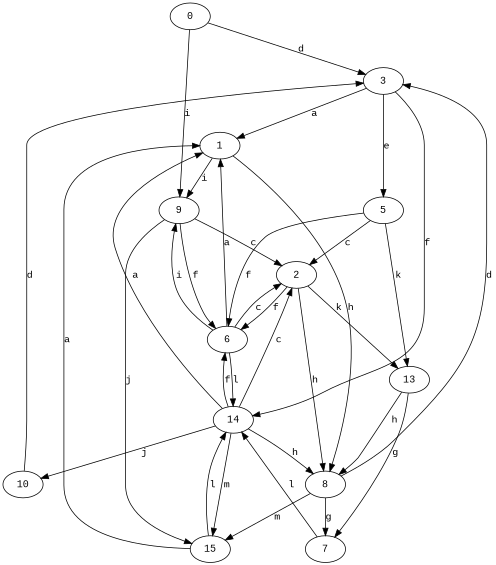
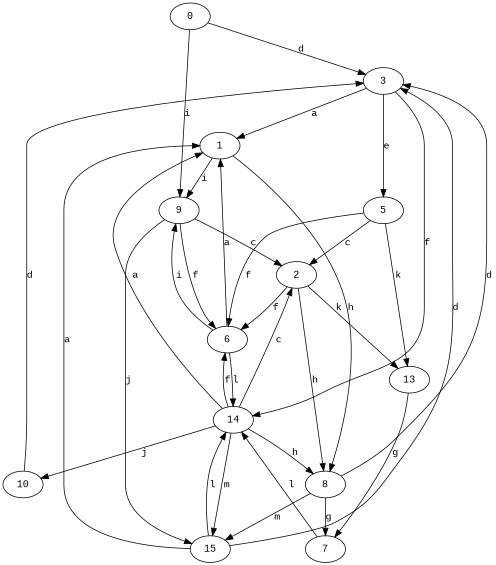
(252, 305) -> none
none -> (446, 371)
(375, 432) -> none
